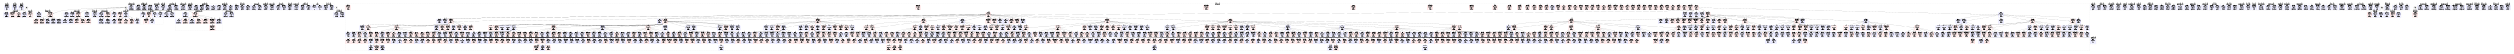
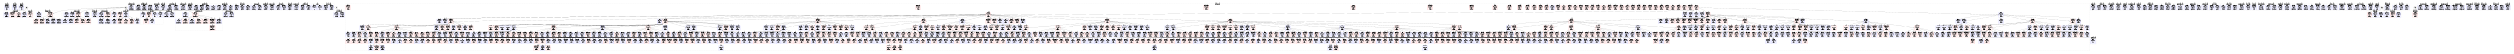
(2377, 4) -> (2377, 4)
